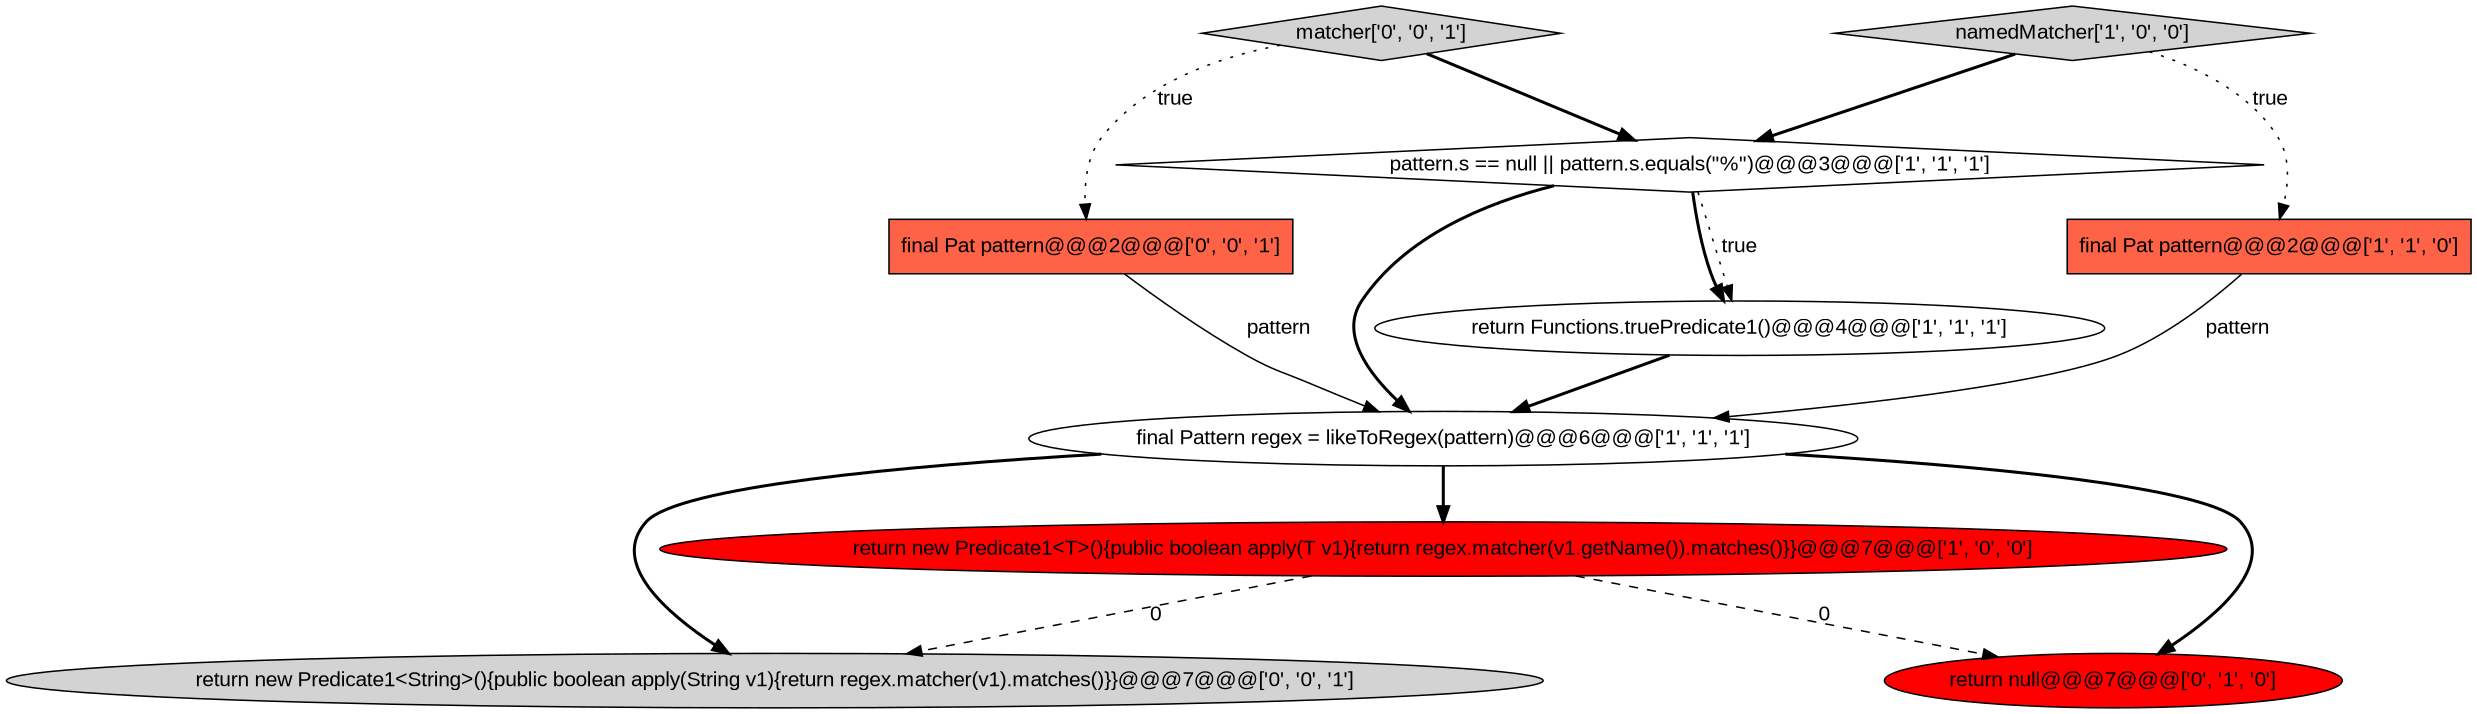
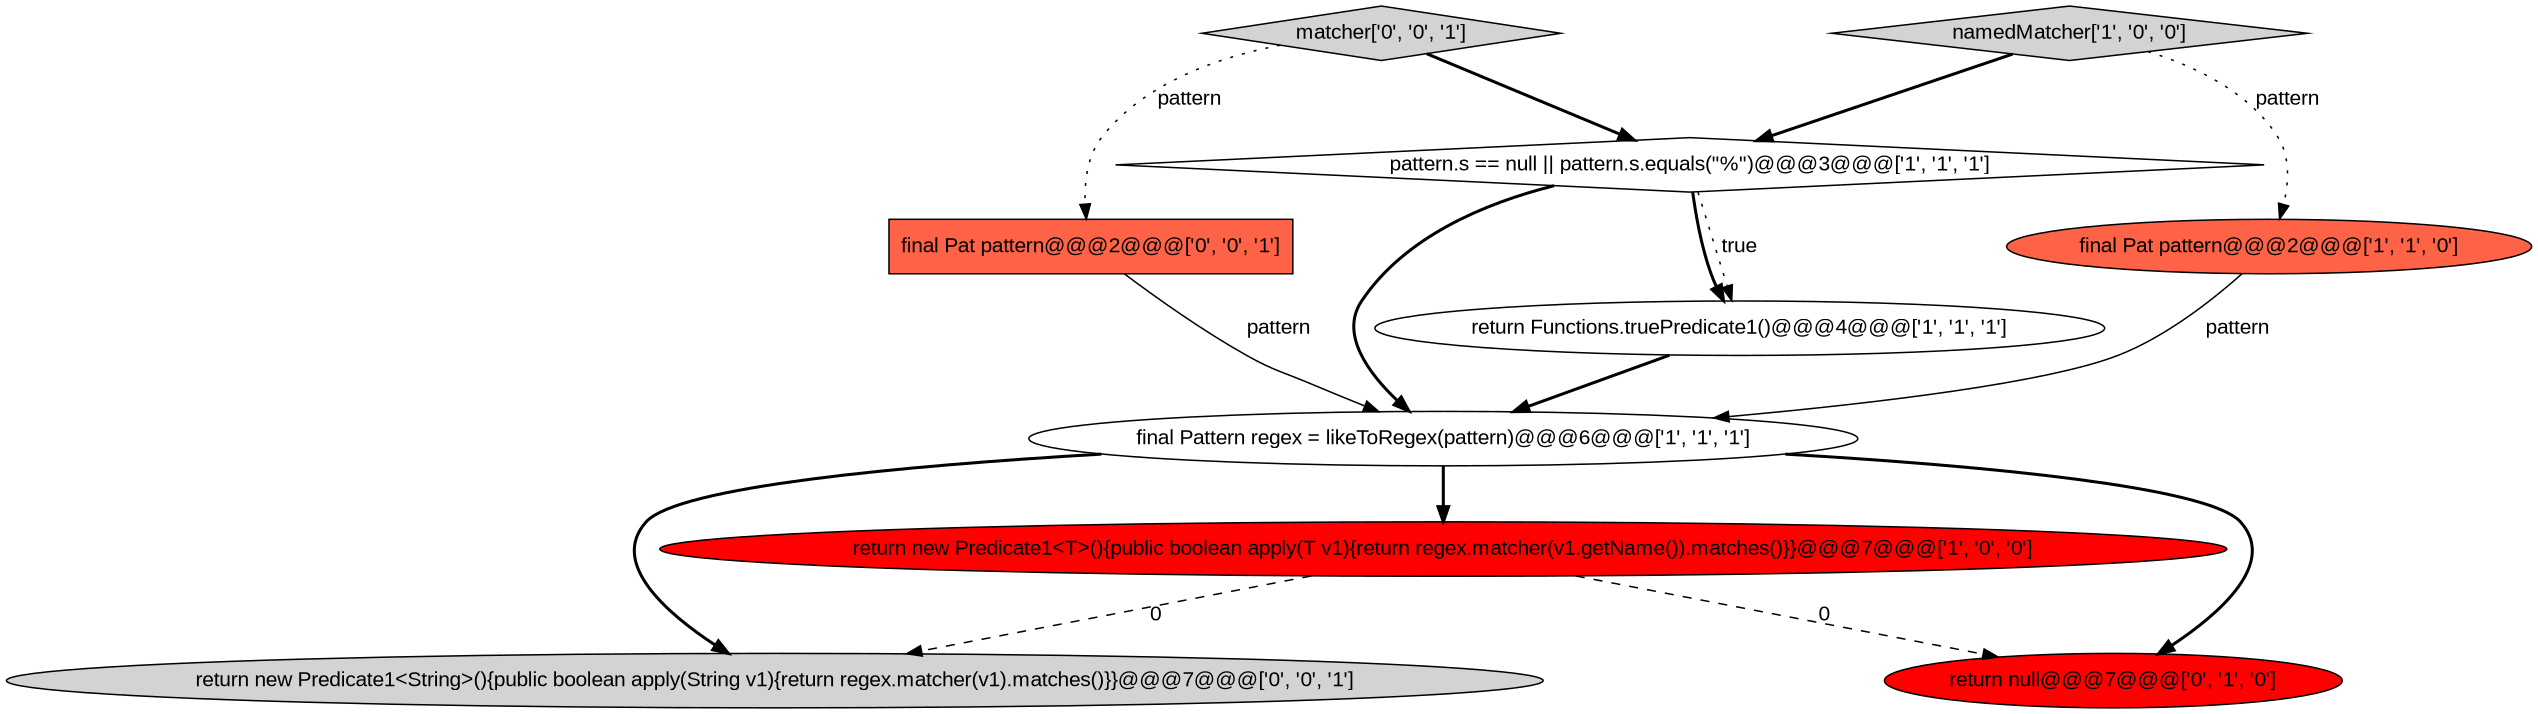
(1176, 99) -> (1190, 99)
(2271, 99) -> (2288, 99)
(2269, 247) -> (2269, 247)
